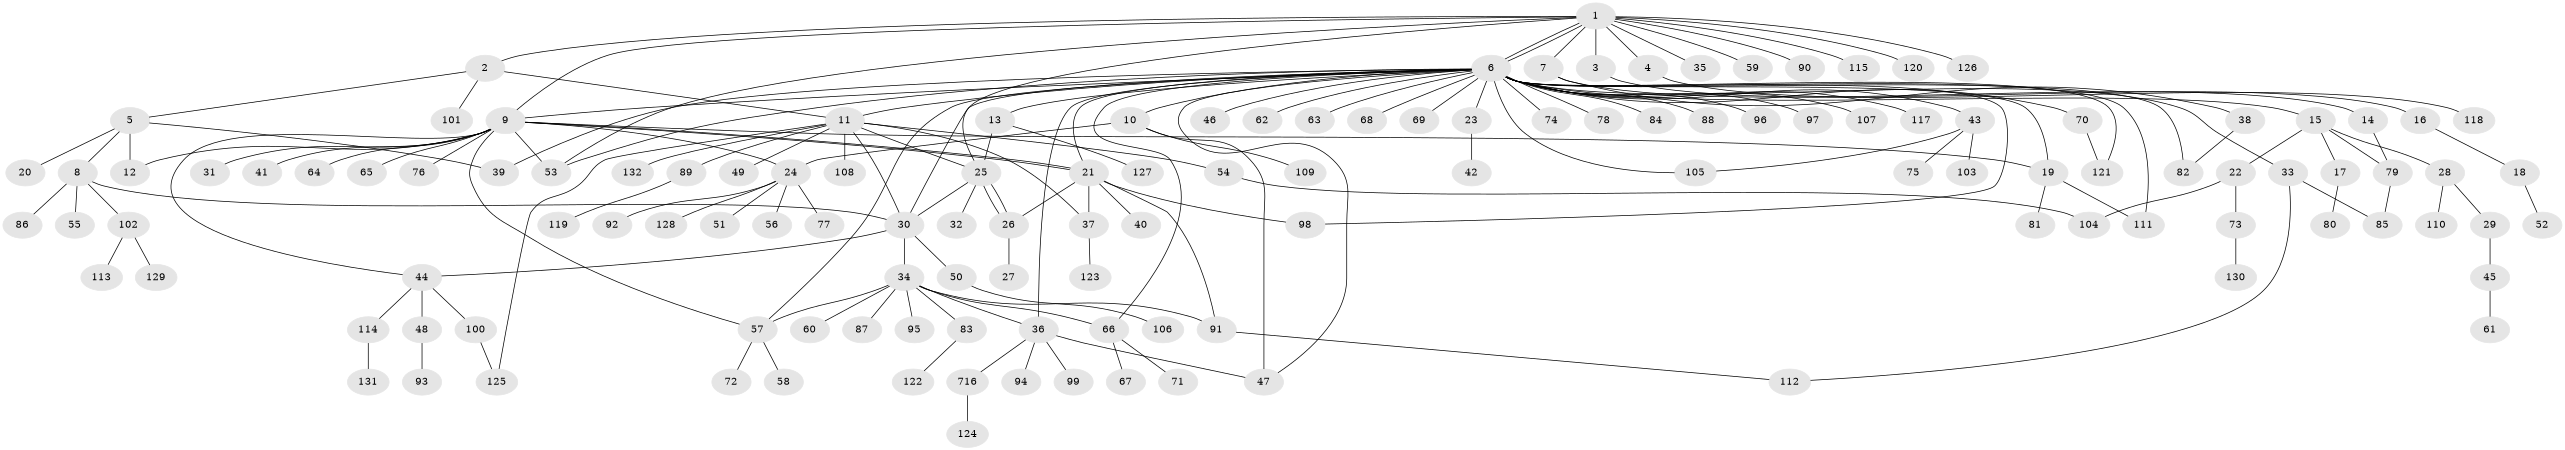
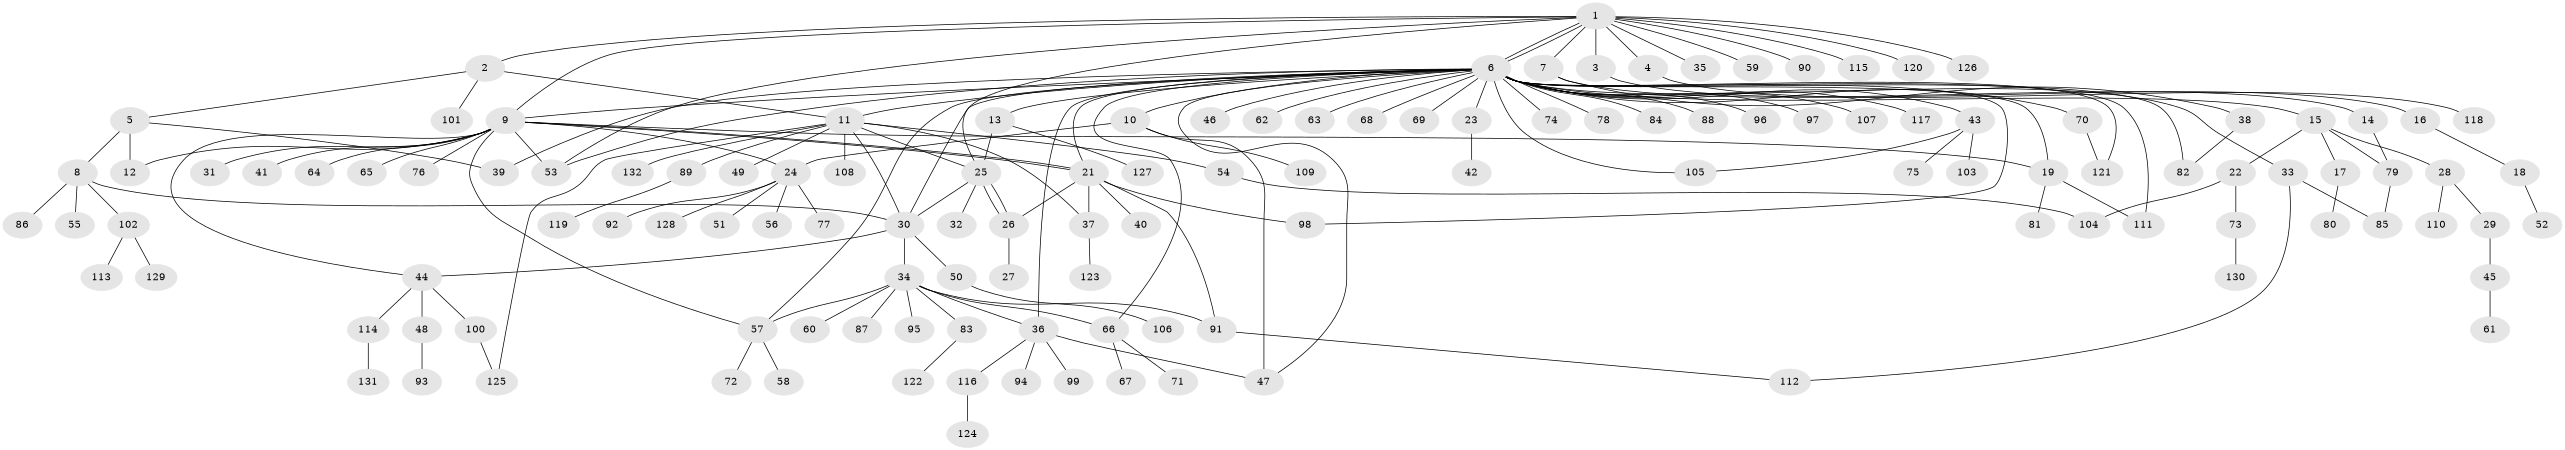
(25, 173) -> none
(968, 382) -> (968, 382)
